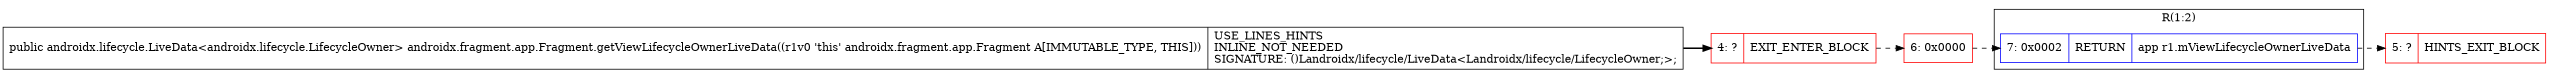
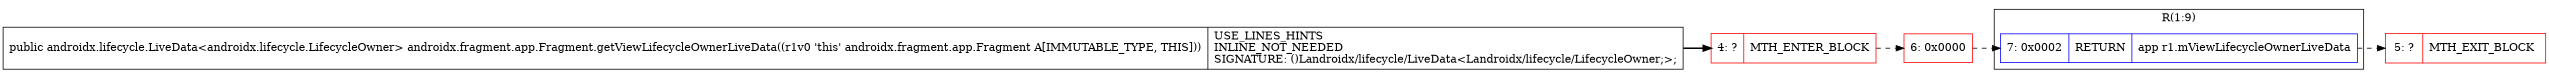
(2179, 18) -> (2179, 18)
(1810, 48) -> (1810, 48)
(2482, 48) -> (2482, 48)
